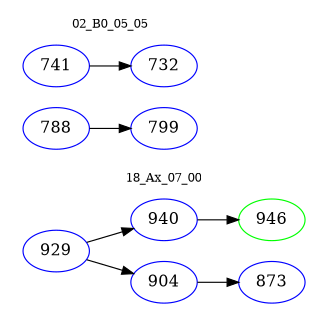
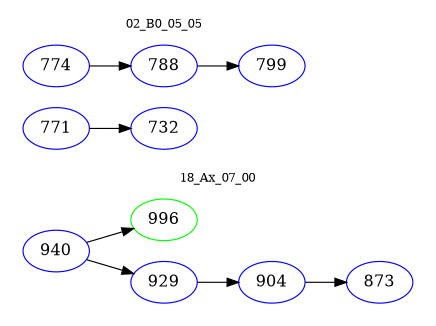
(56, 66) -> (56, 128)
none -> (56, 66)
(272, 220) -> (164, 220)
(104, 237) -> (104, 265)
